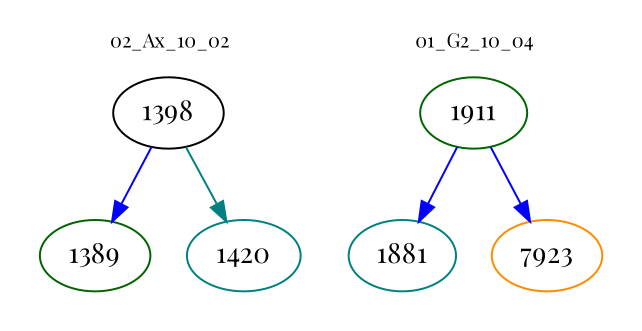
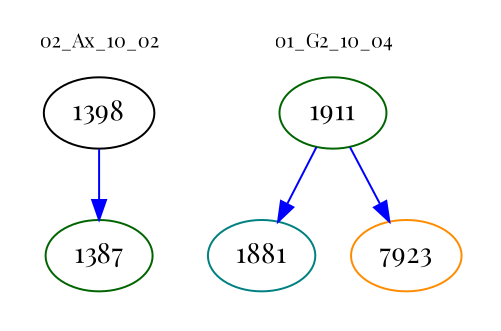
(95, 256) -> (99, 256)
(244, 256) -> none
